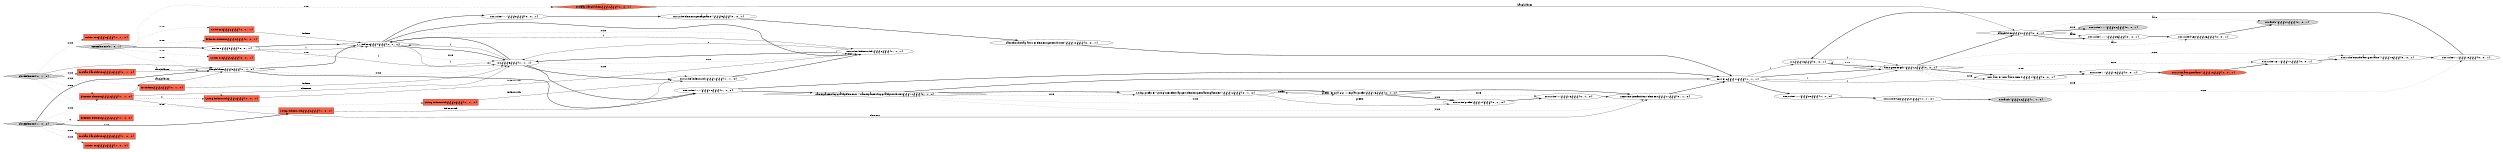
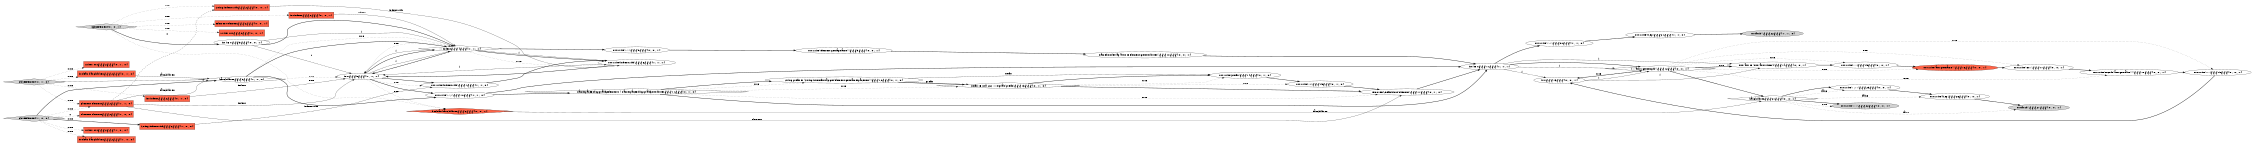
(693, 62) -> (401, 98)
none -> (1672, 80)
(306, 88) -> (242, 103)
(451, 102) -> none
